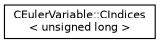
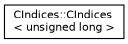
(80, 22) -> (64, 22)
